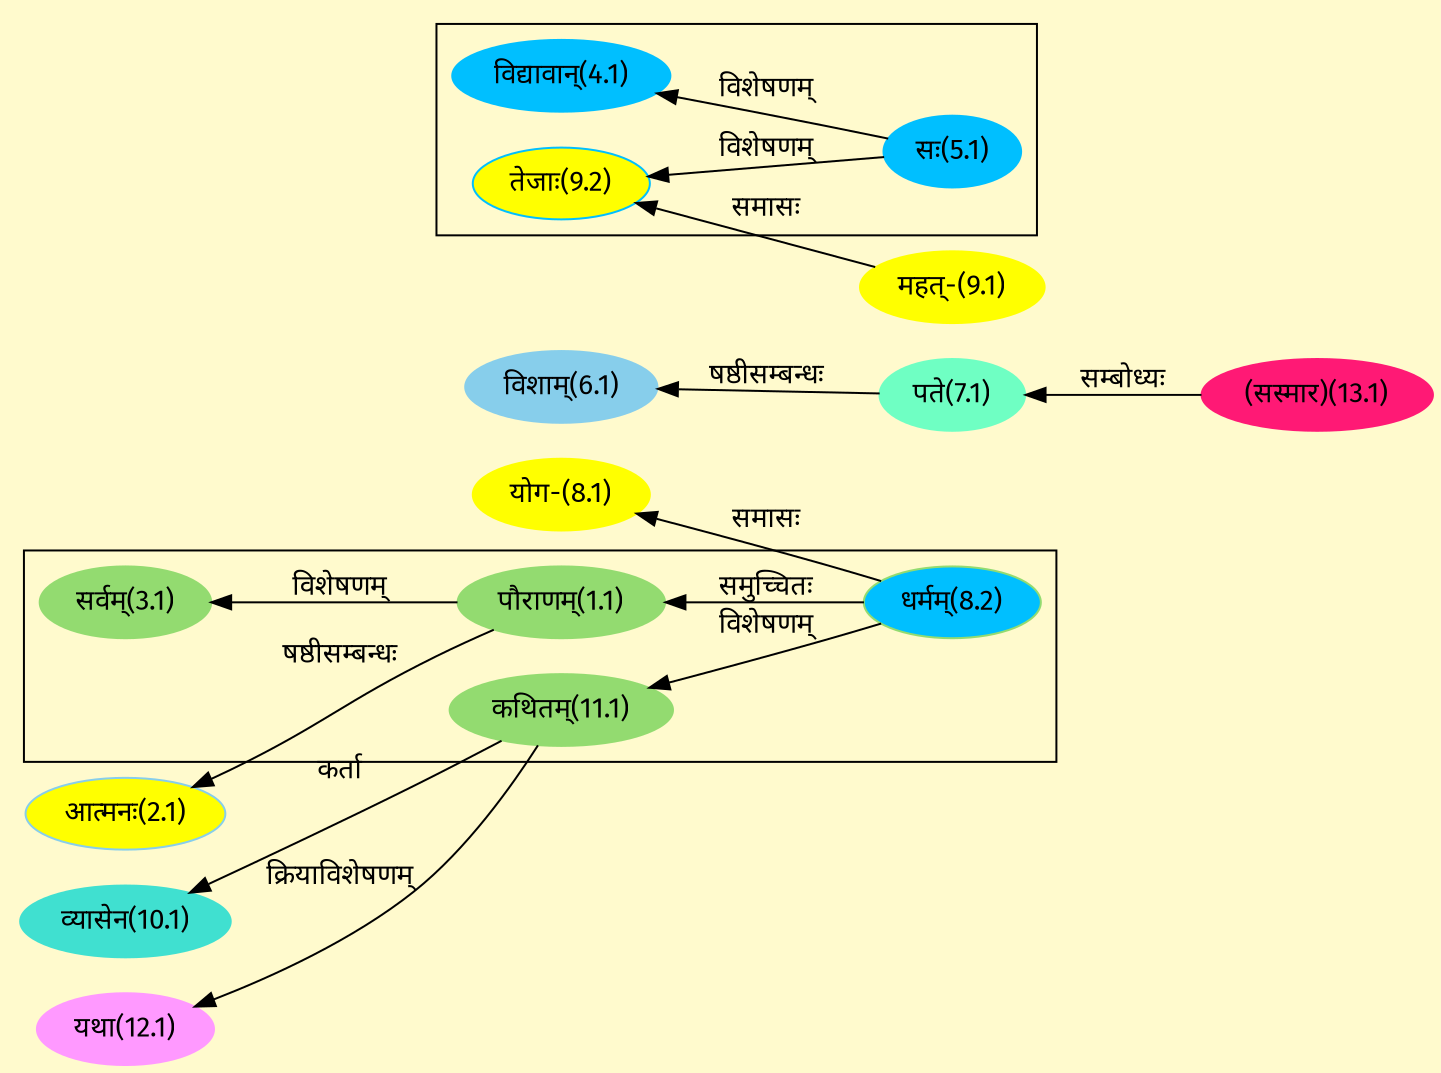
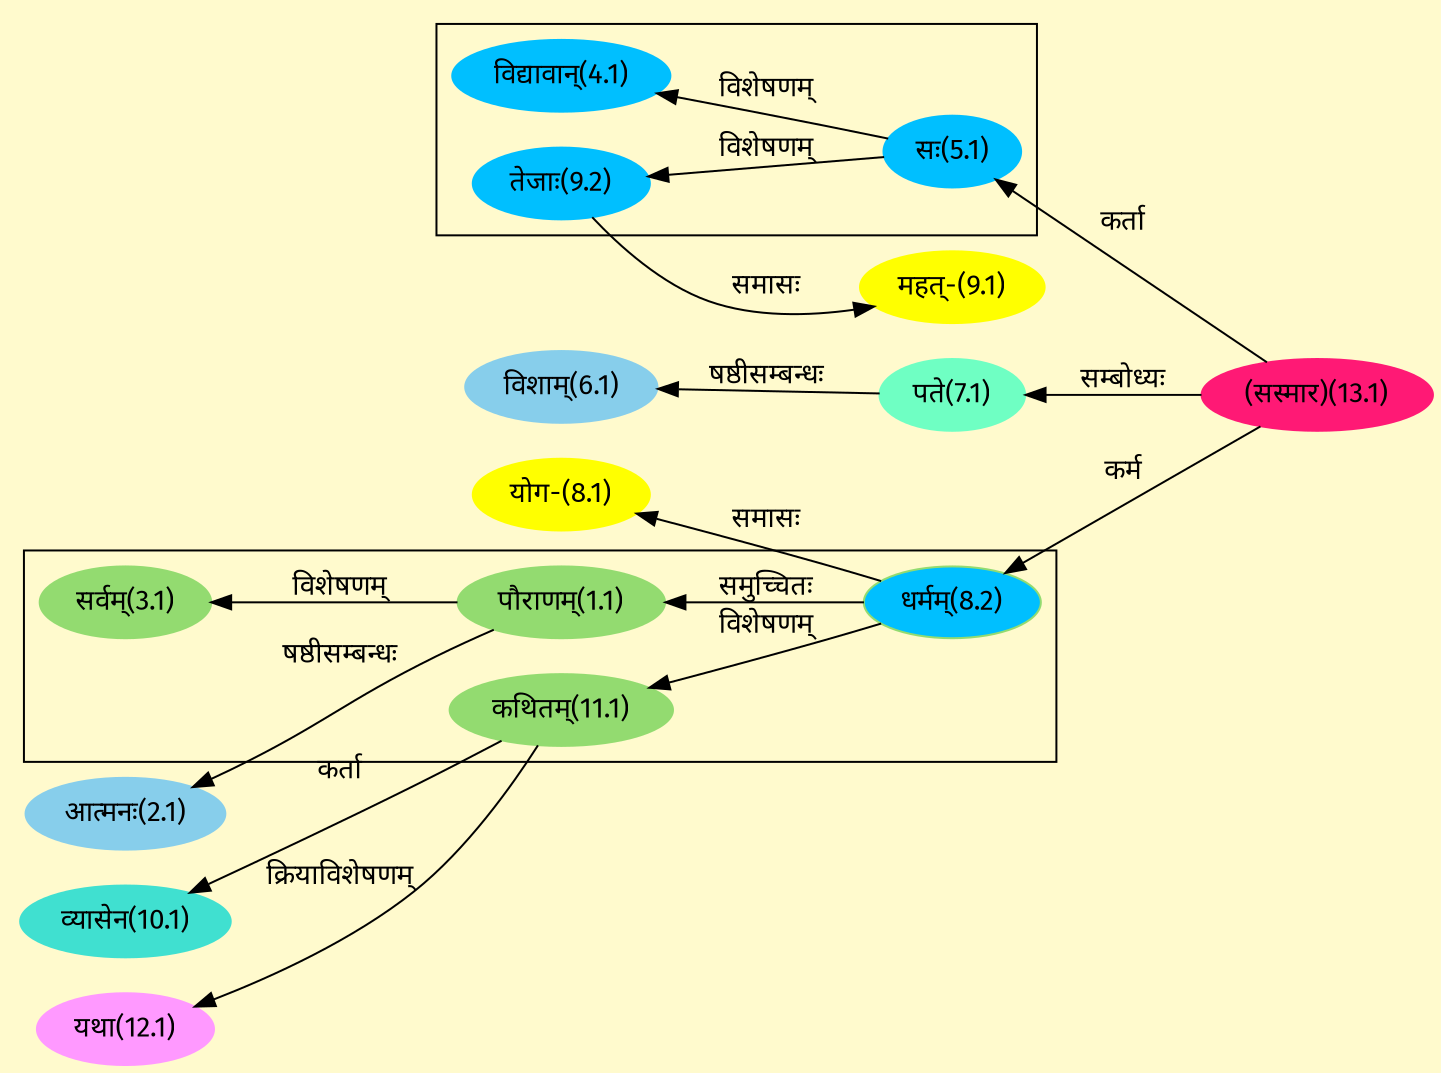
(561, 183) -> (561, 183)
(804, 248) -> (710, 301)
none -> (1140, 277)
none -> (1142, 495)
(125, 814) -> (125, 814)
